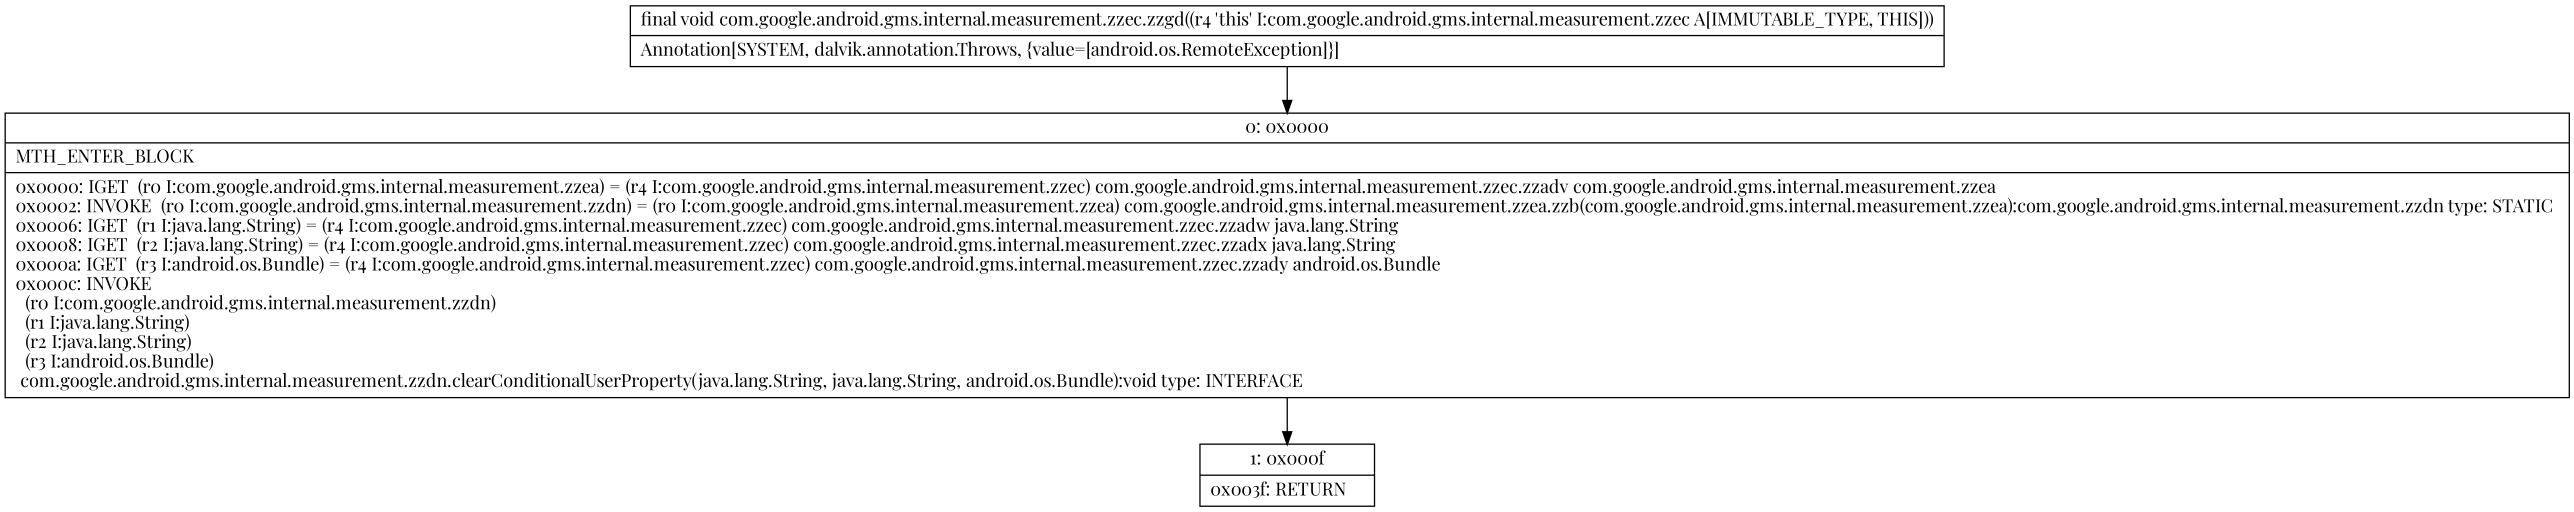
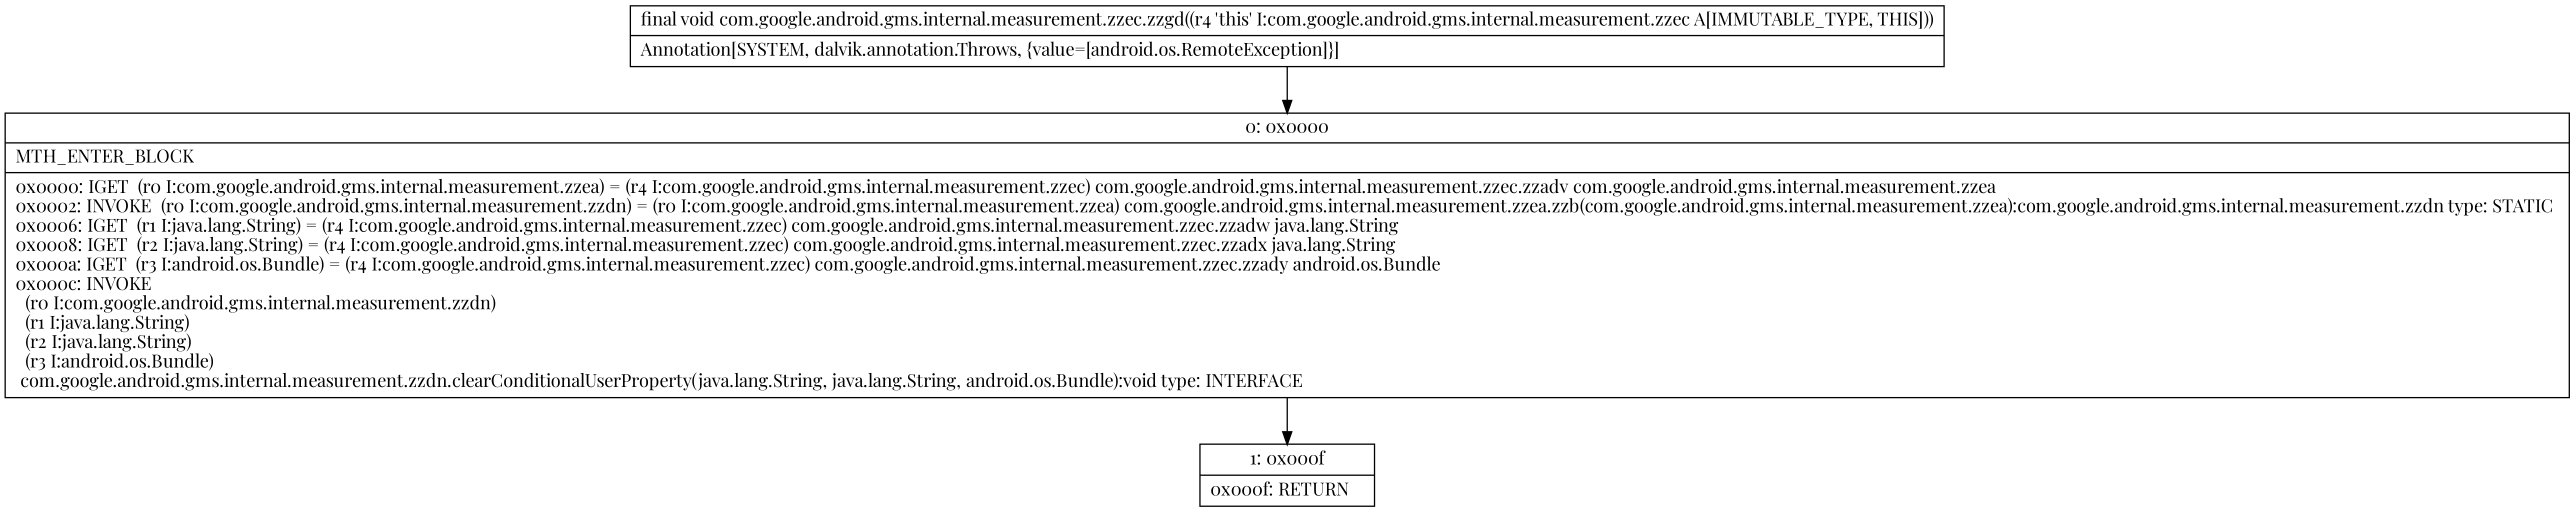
(1286, 490) -> (1287, 490)
